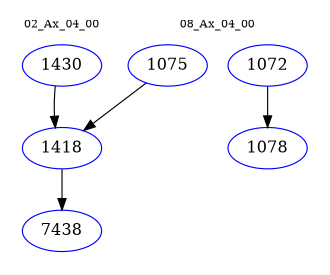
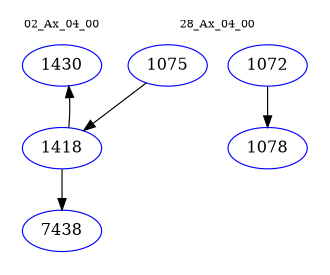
(218, 25) -> (218, 25)
(54, 101) -> (70, 113)
